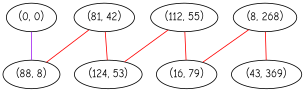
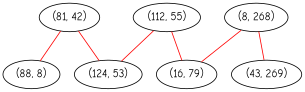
(31, 17) -> none
(267, 74) -> (267, 74)
